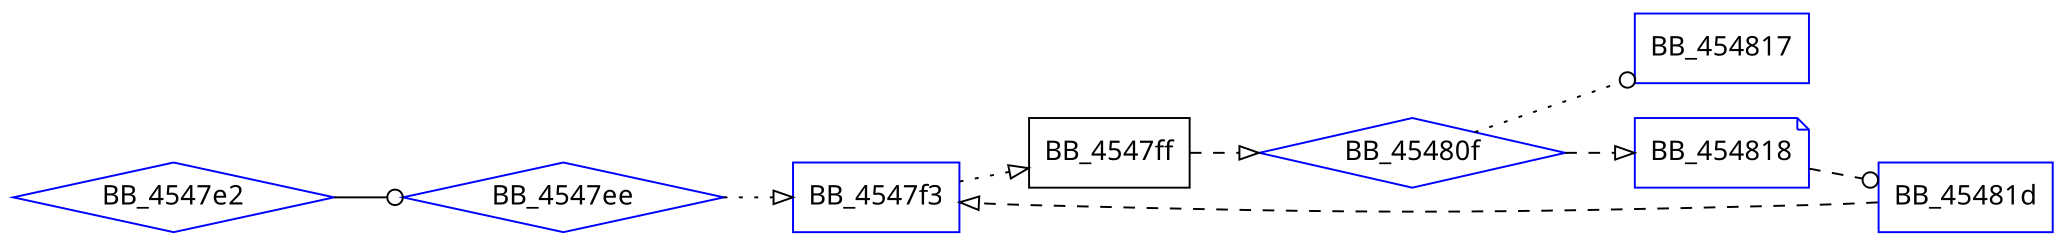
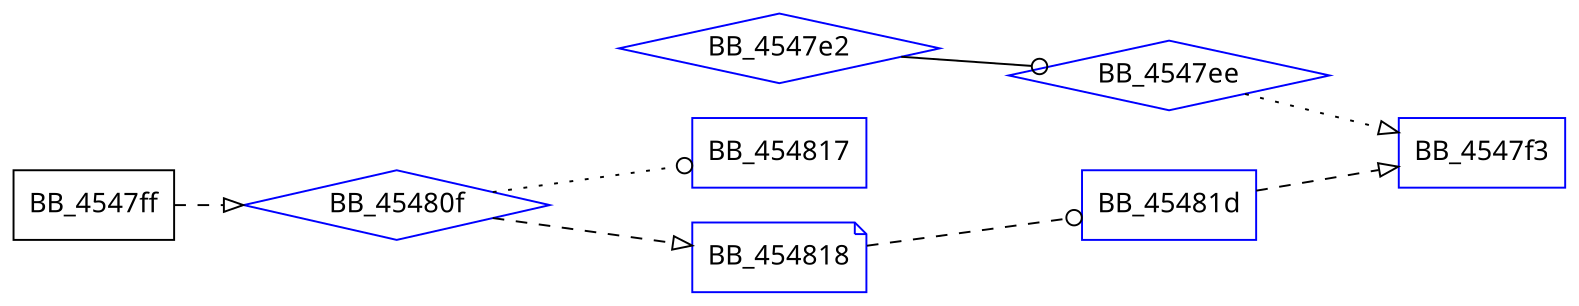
(985, 177) -> none
